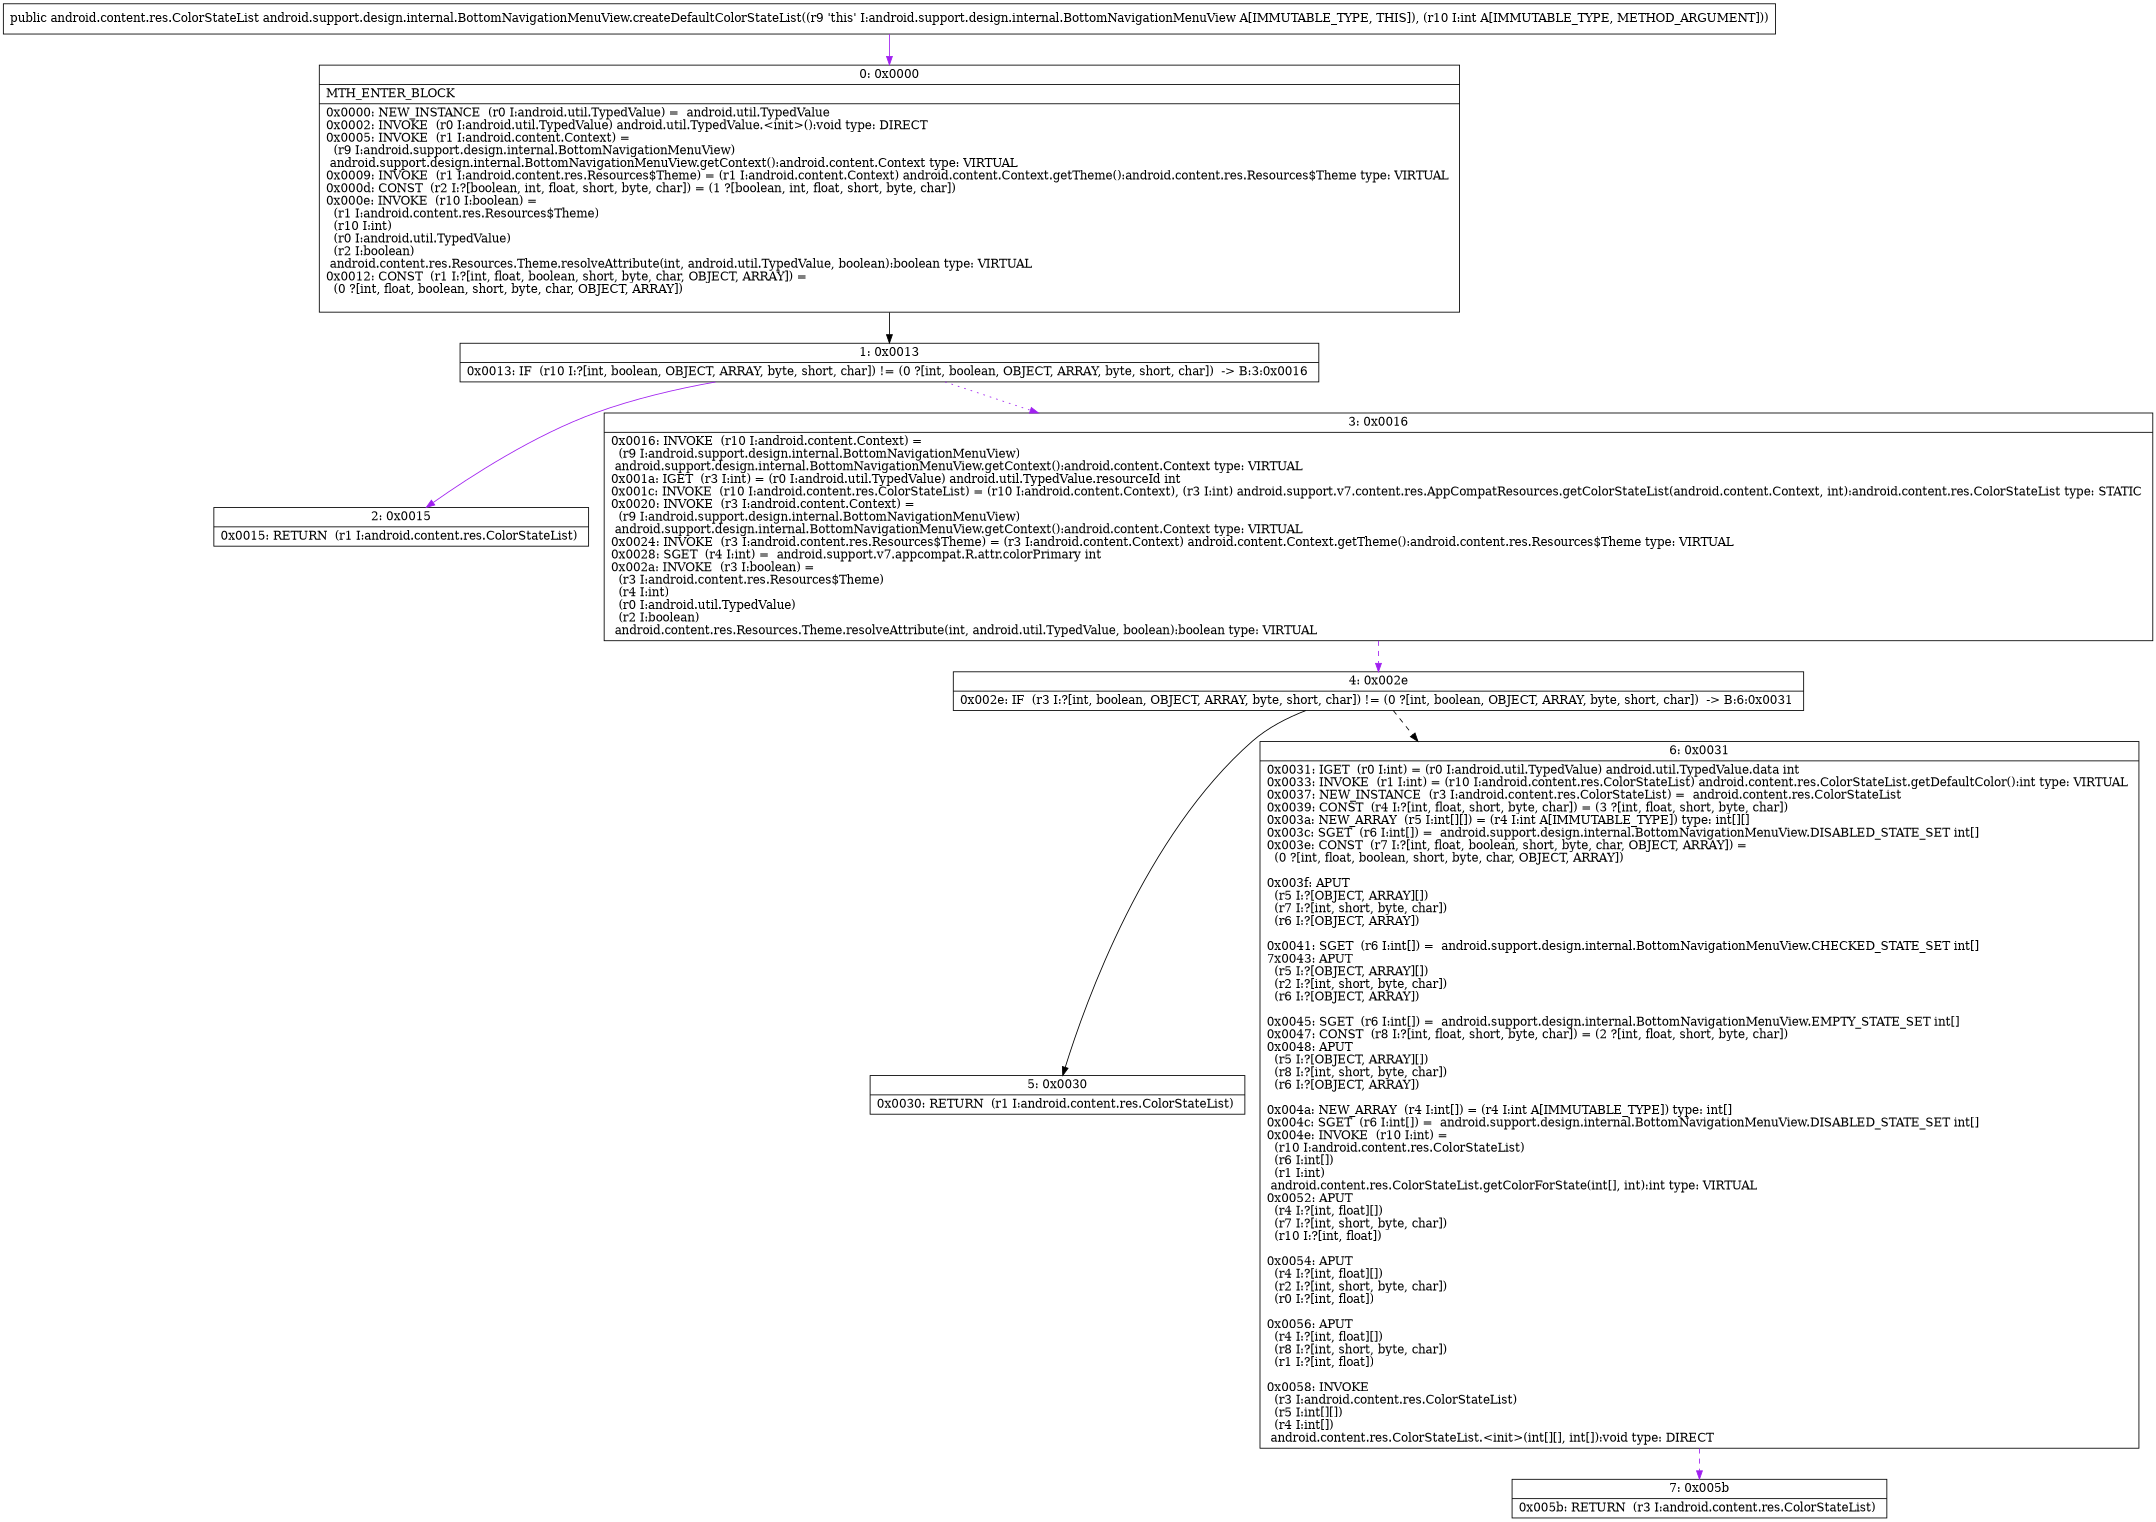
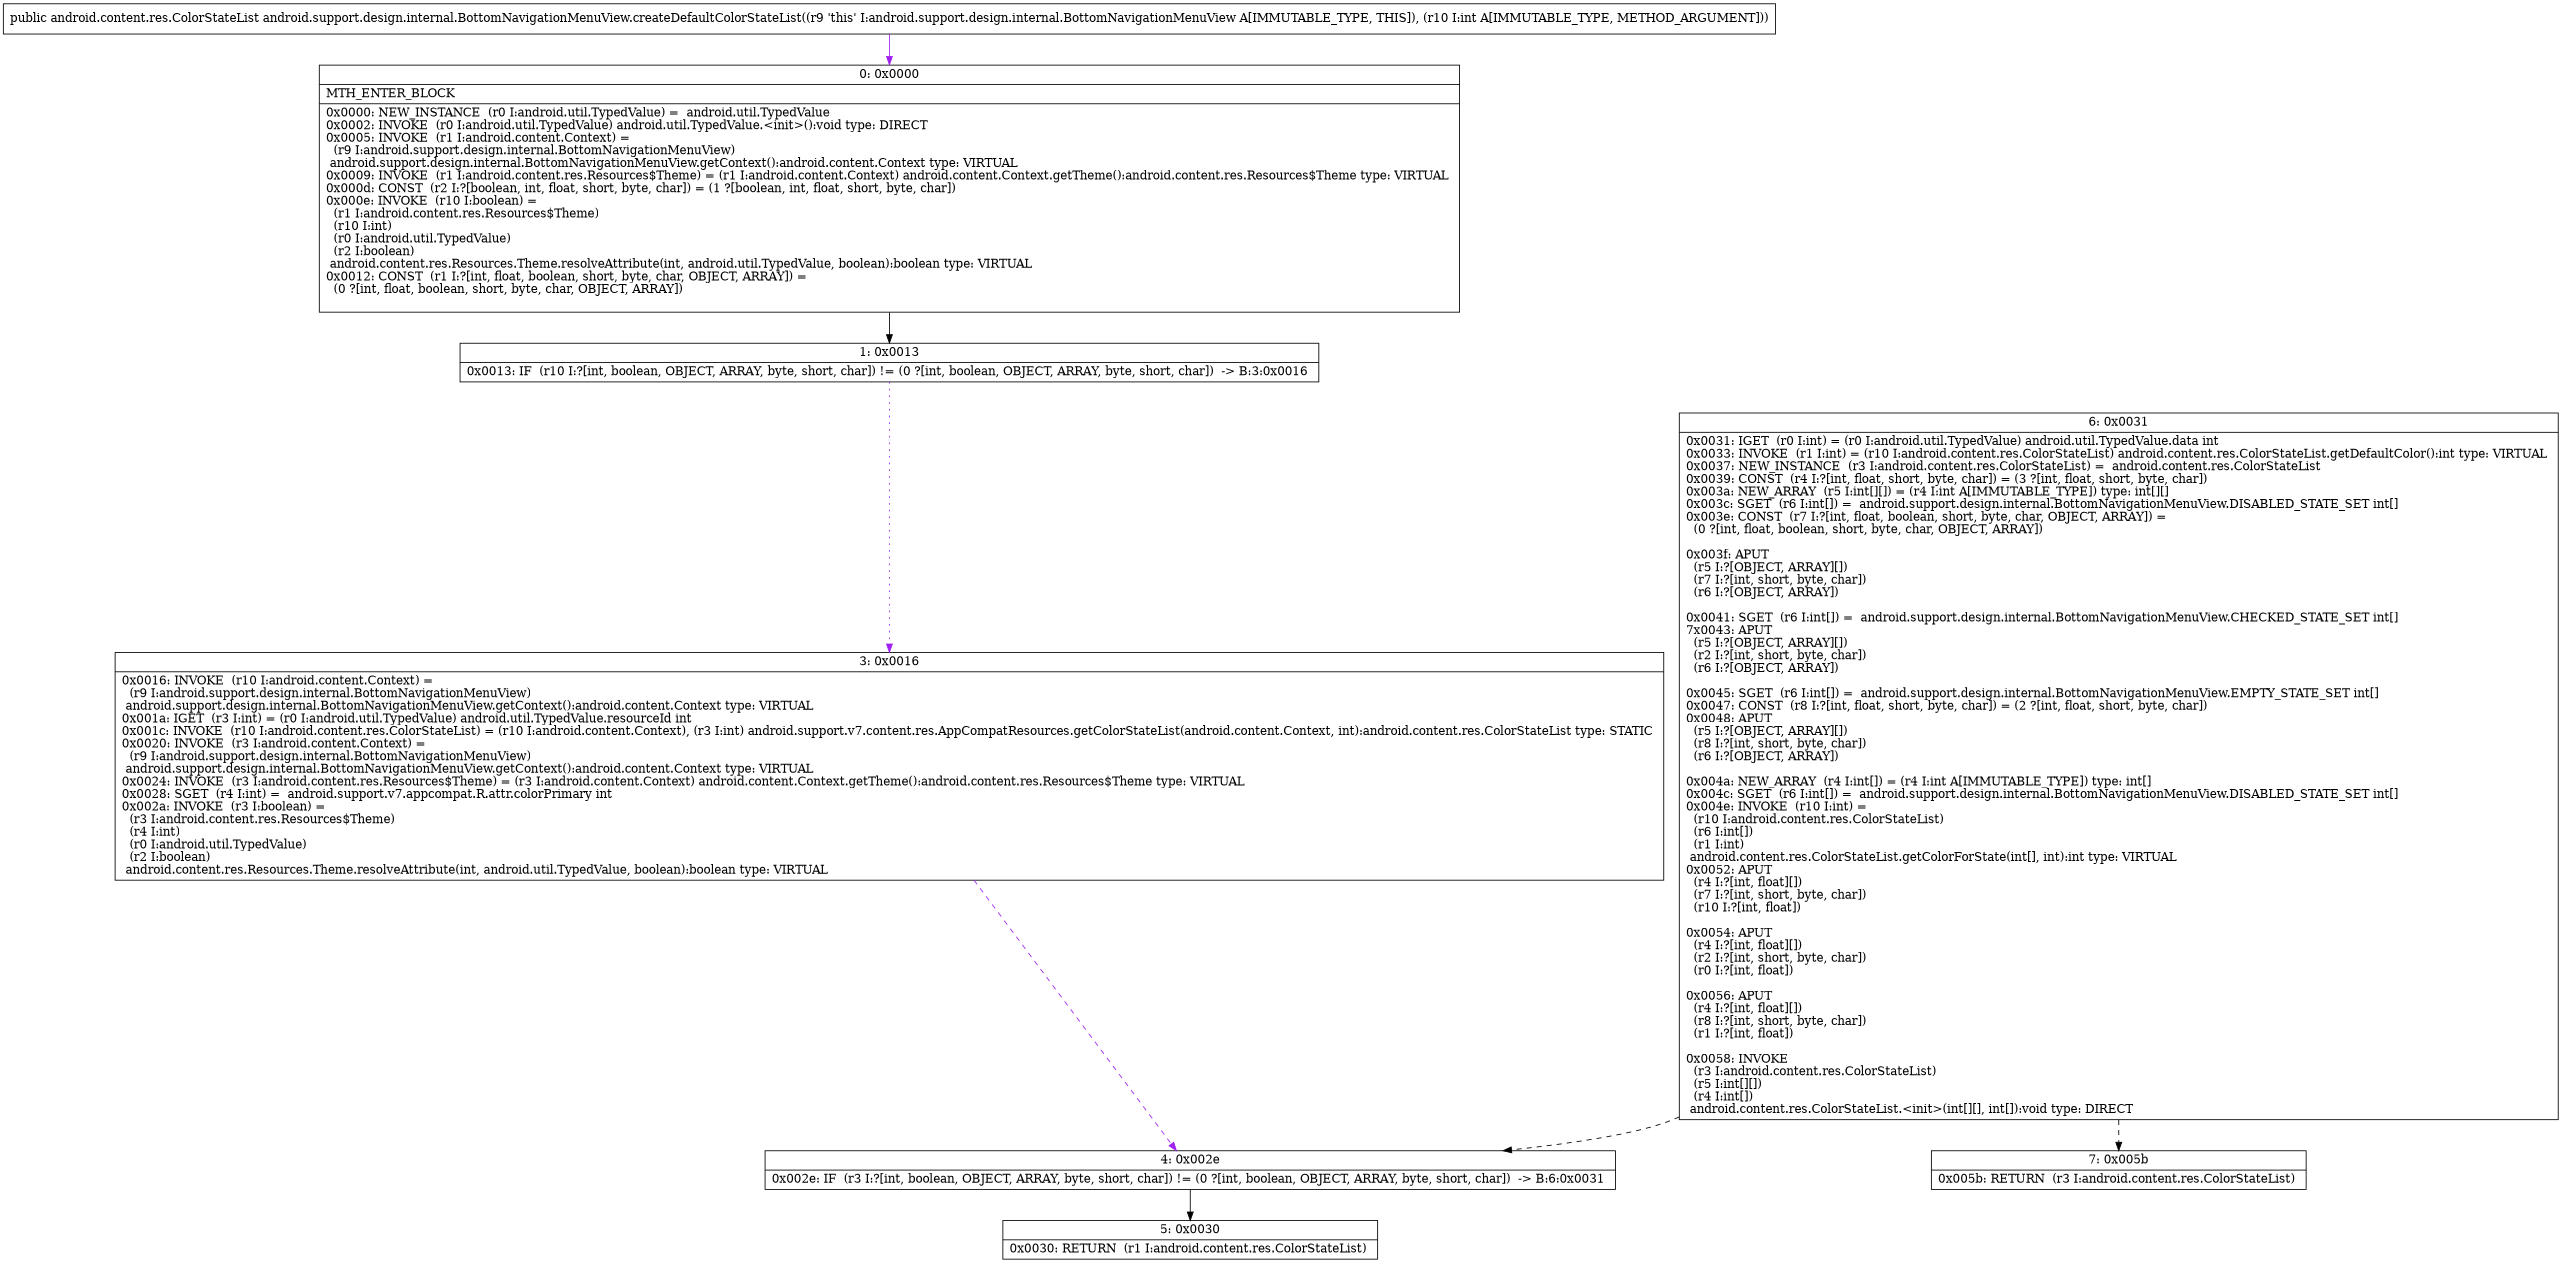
(401, 527) -> none
(1403, 723) -> (1597, 1139)
(1699, 1460) -> (2119, 1131)
